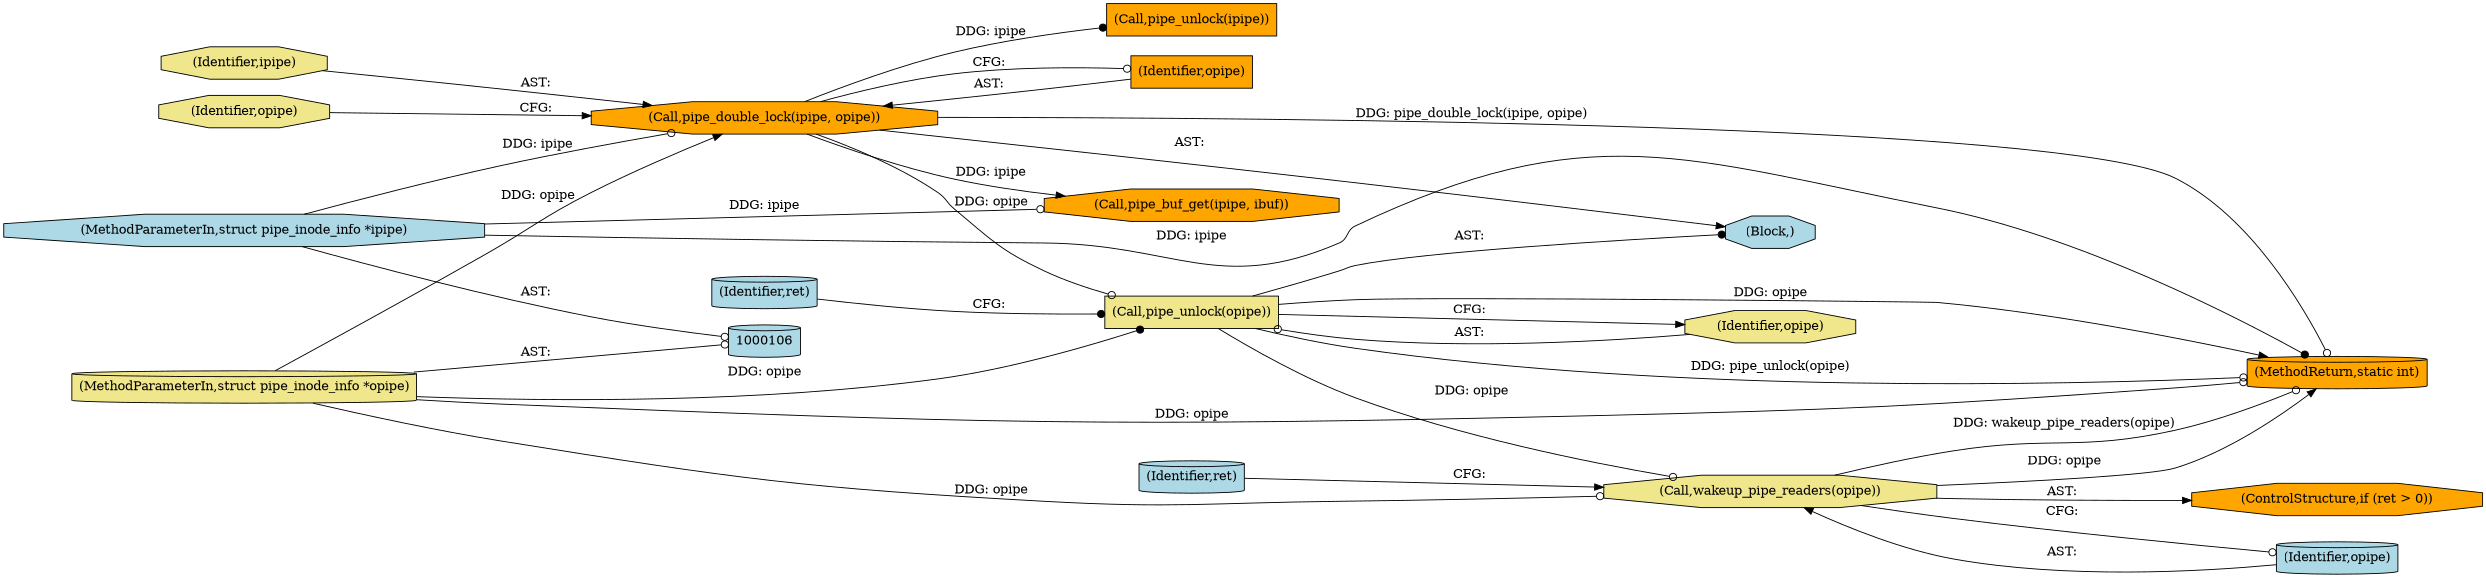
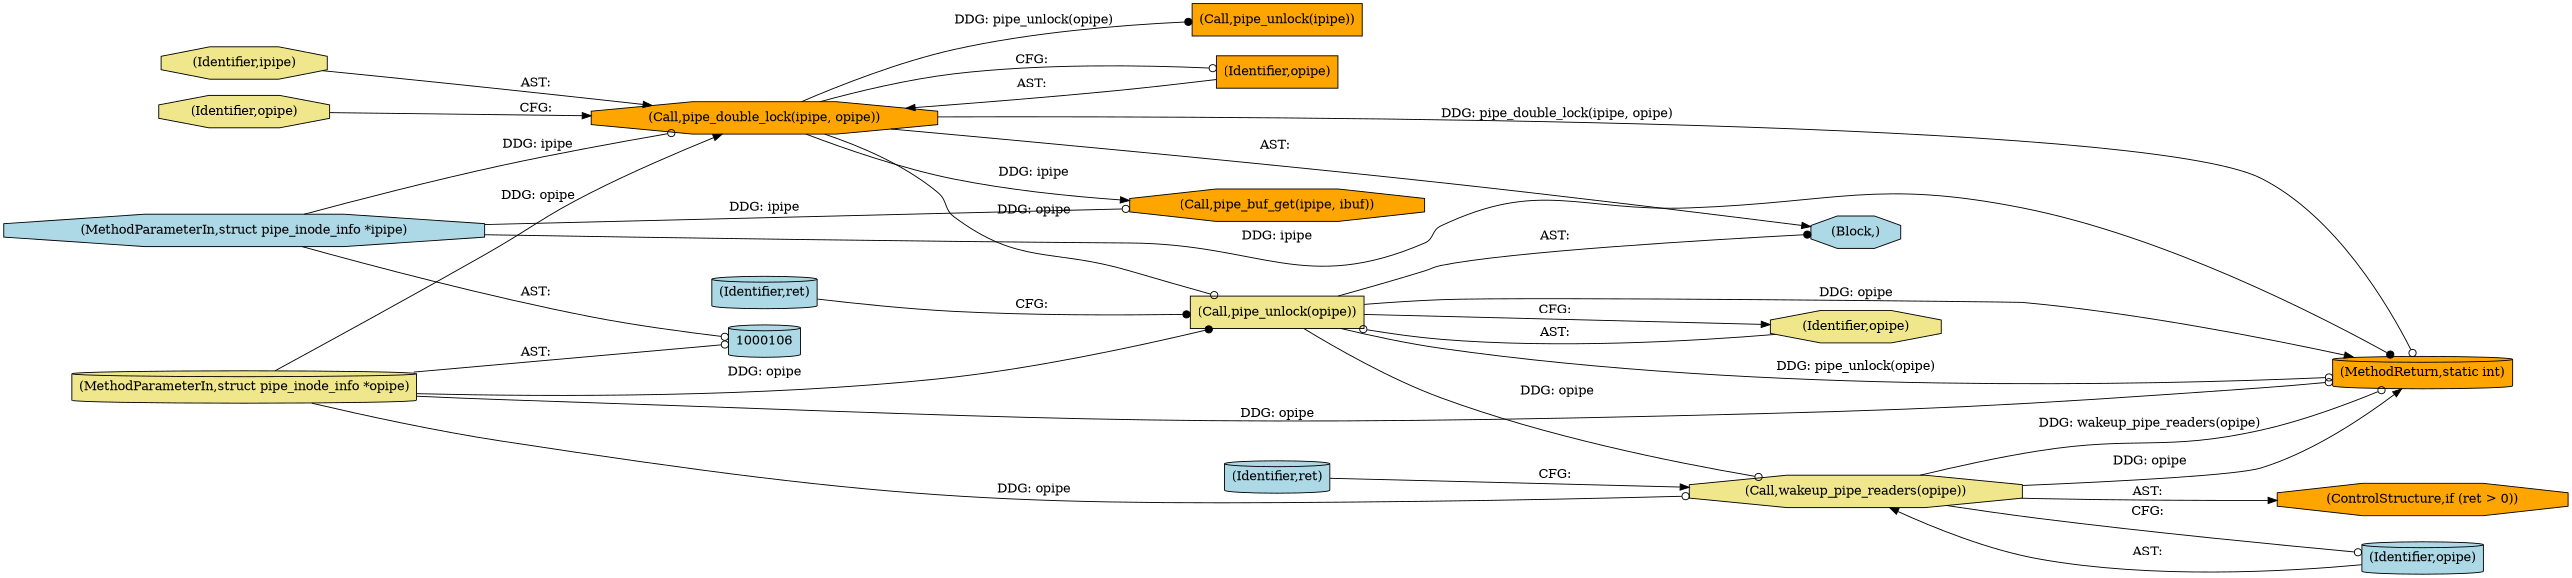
(991, 32) -> (1034, 20)
